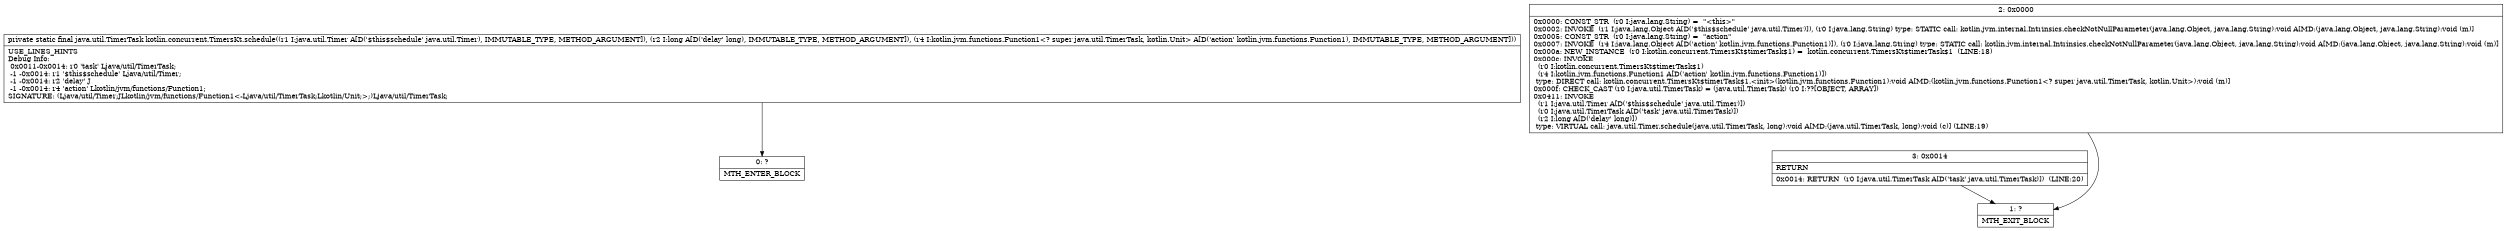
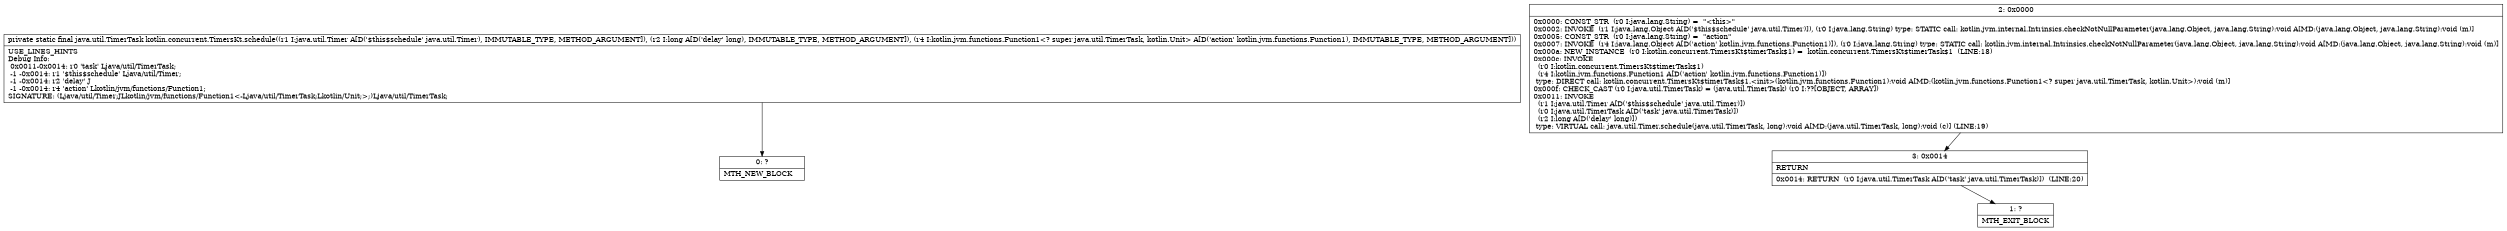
(1566, 97) -> (1566, 97)
(762, 174) -> (758, 174)
(2096, 179) -> (1954, 140)
